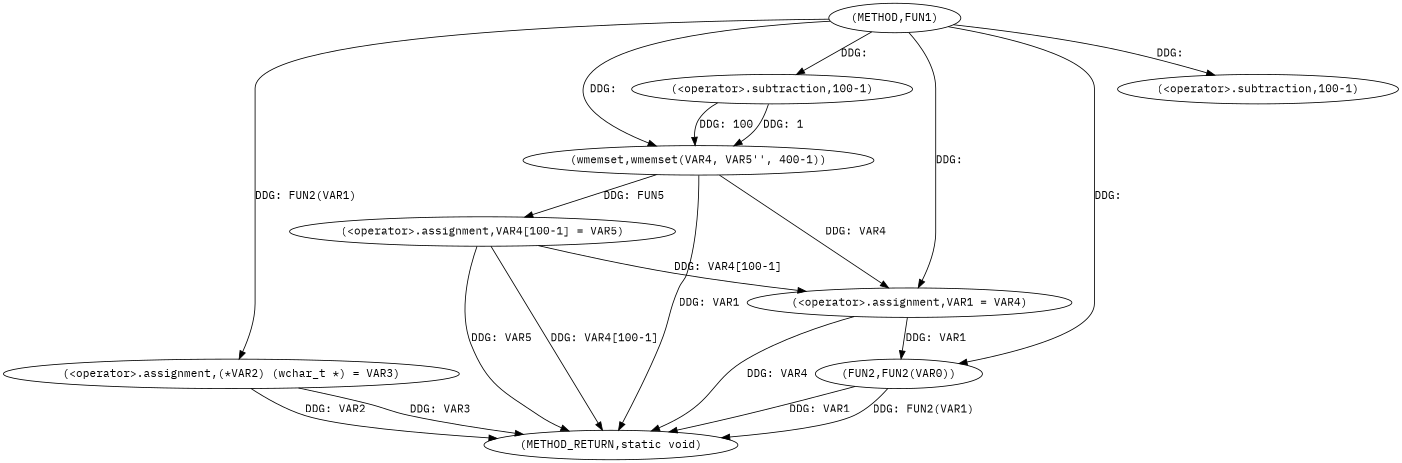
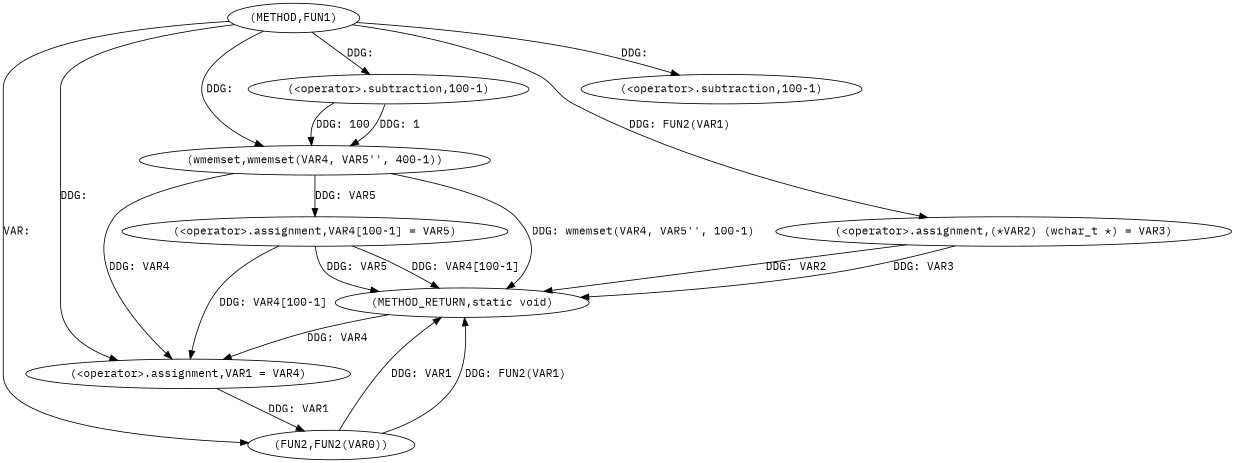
(634, 196) -> (346, 196)
(1112, 196) -> (20, 232)
(710, 303) -> (643, 232)
(748, 358) -> (309, 332)
